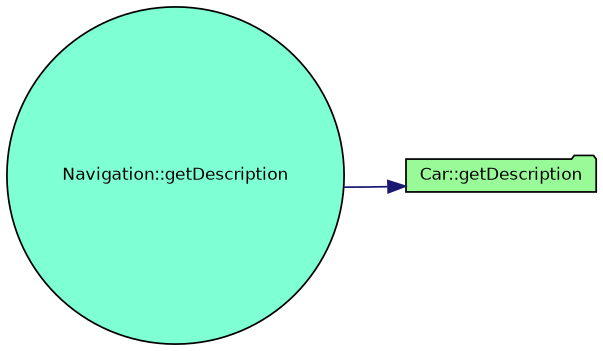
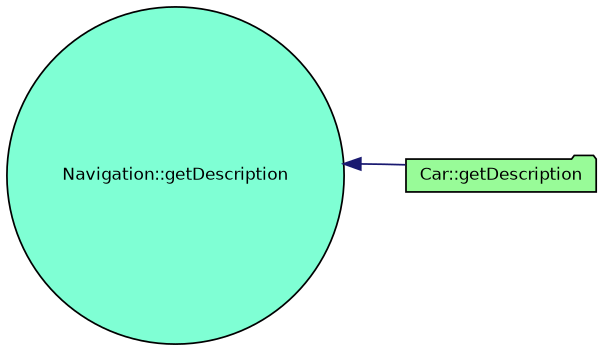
(366, 187) -> (383, 164)
